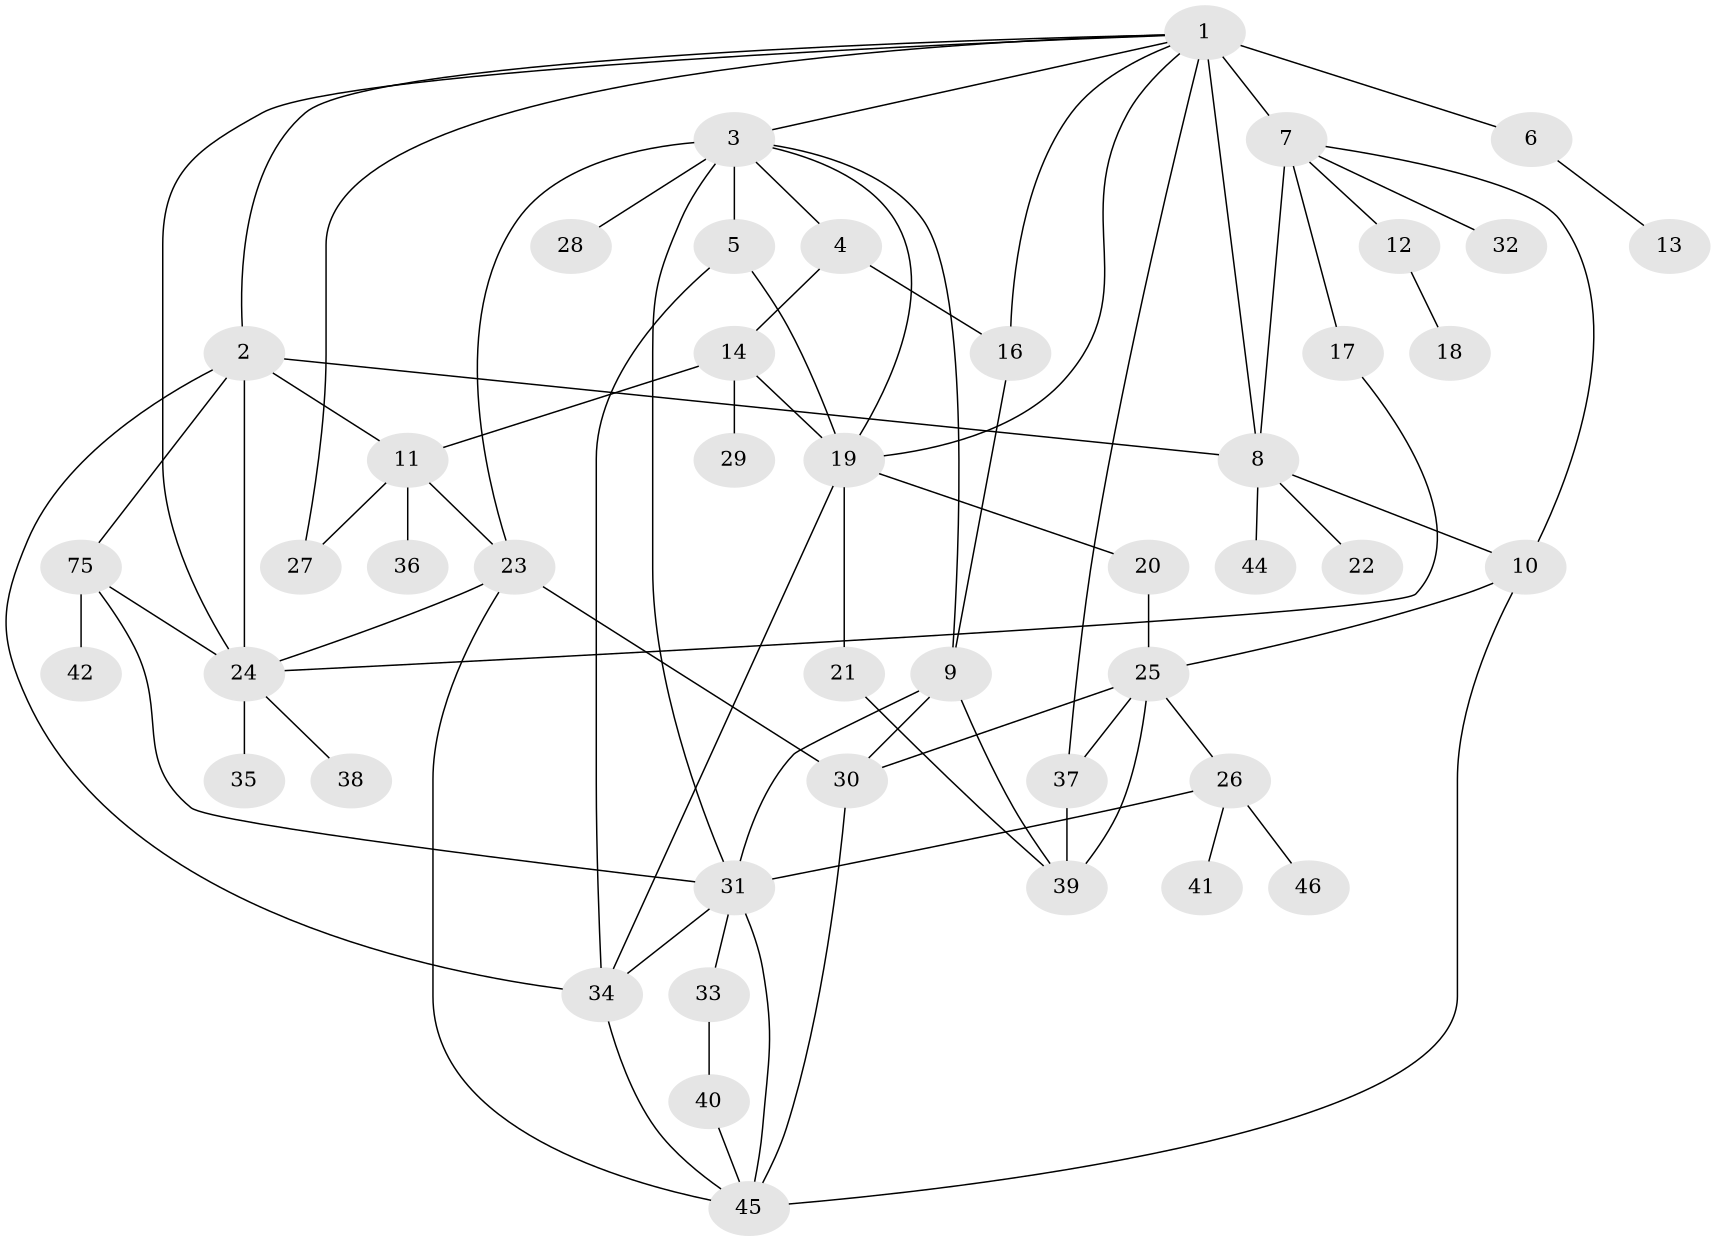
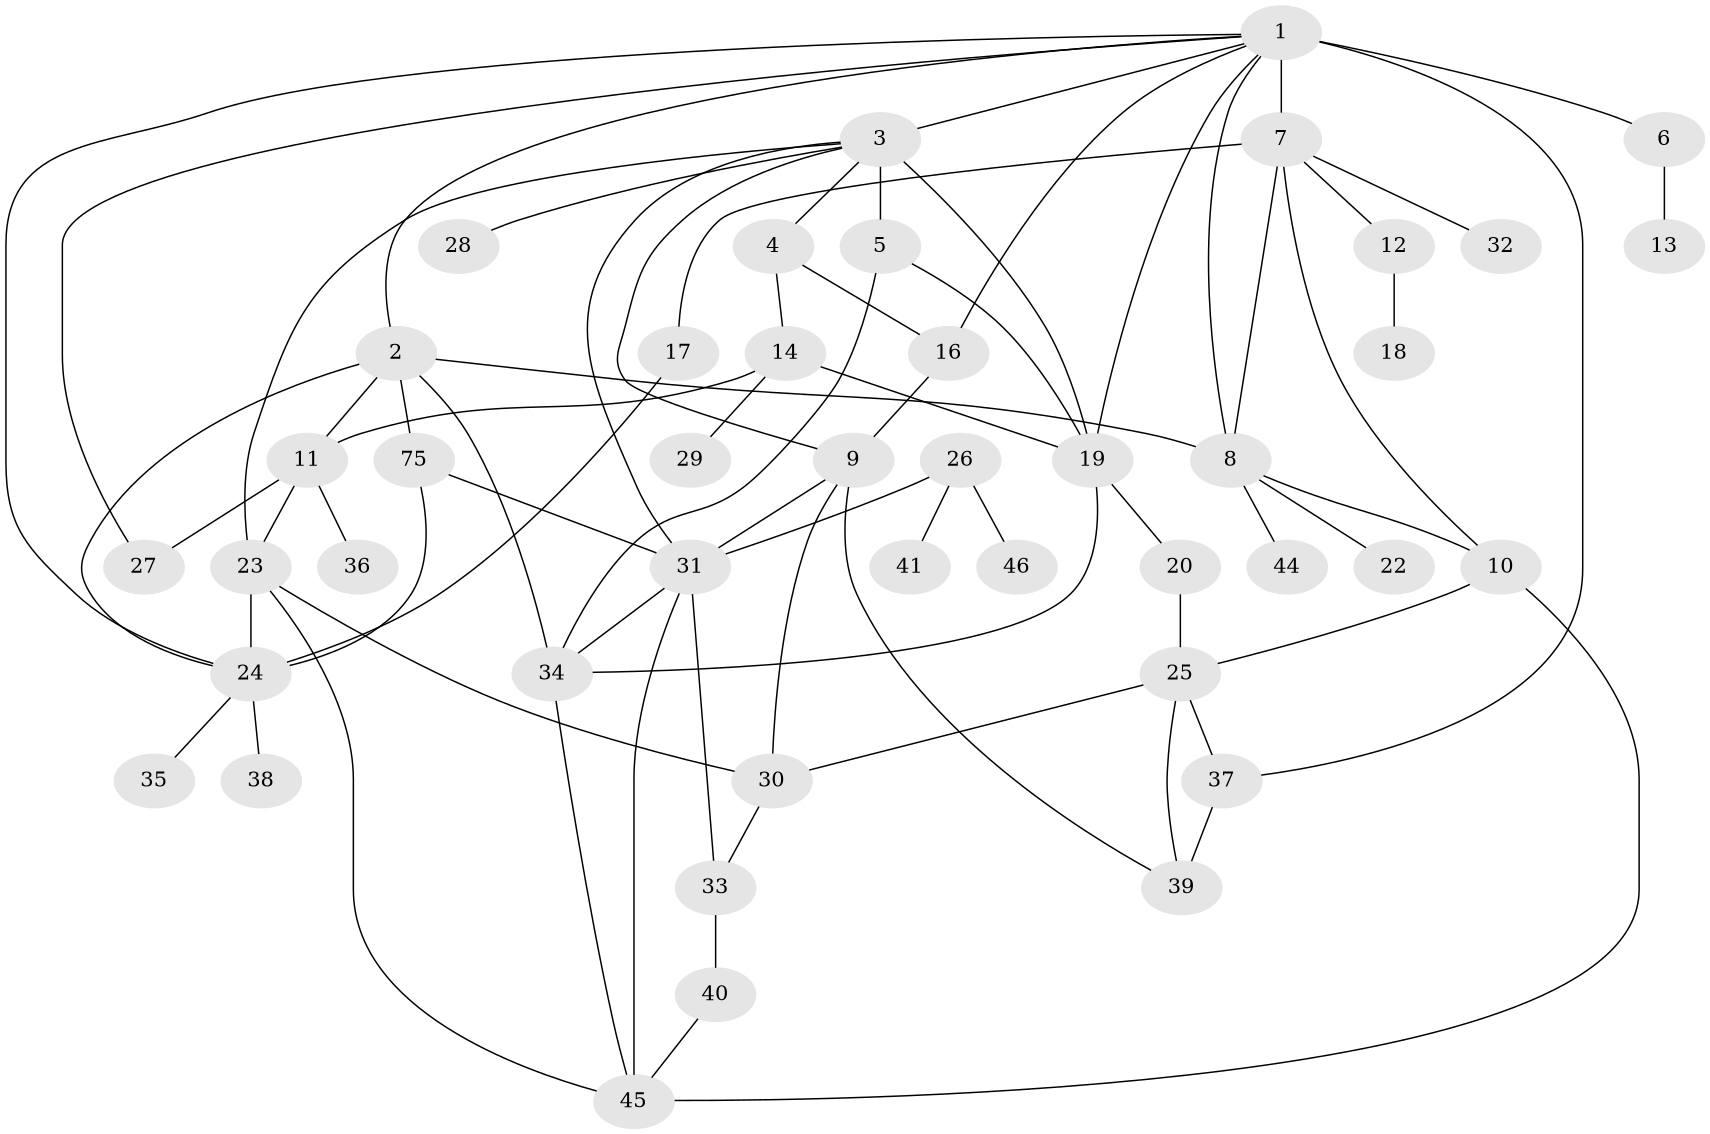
(81, 674) -> none
(844, 674) -> none
(1189, 728) -> none
(818, 999) -> (744, 834)
